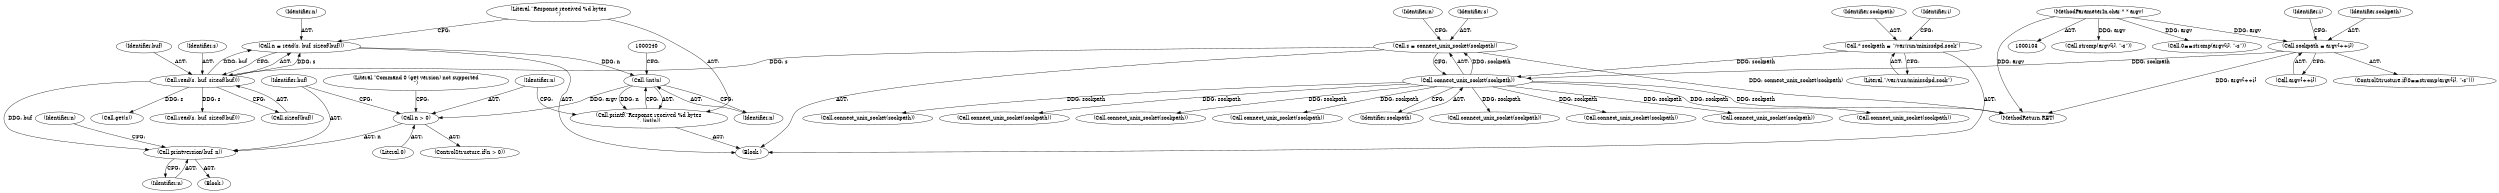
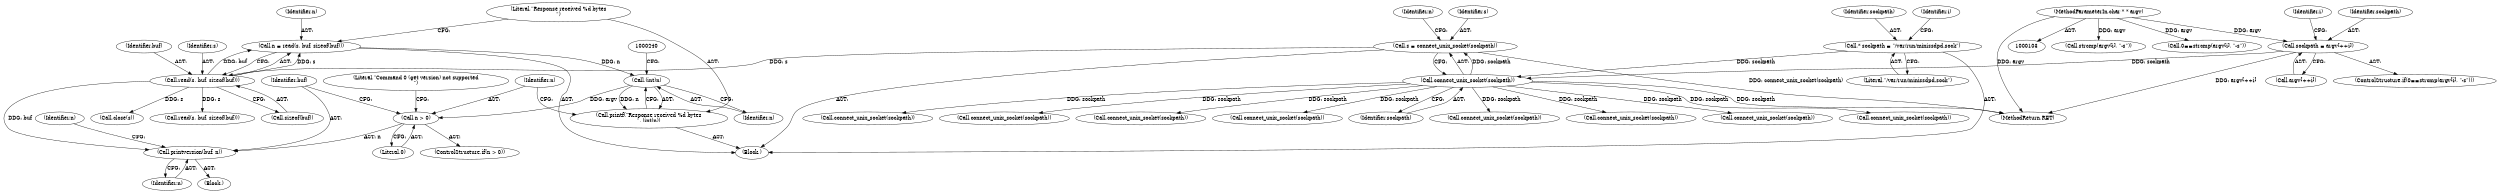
(117, 118) -> (117, 118)
none -> (395, 132)
